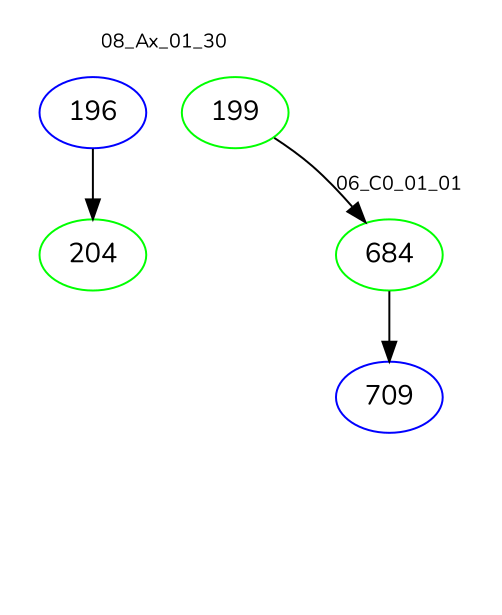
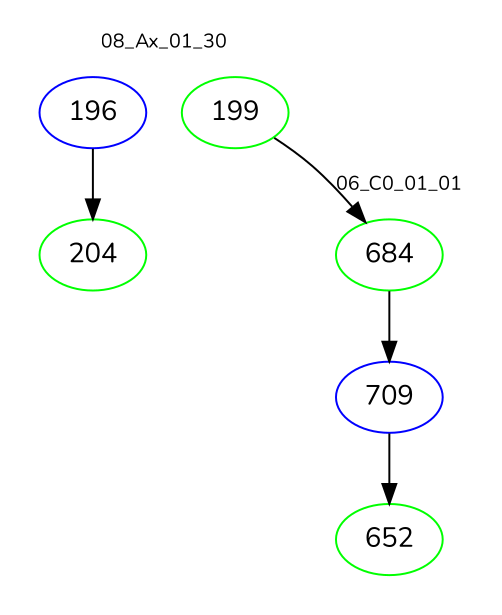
none -> (389, 540)
